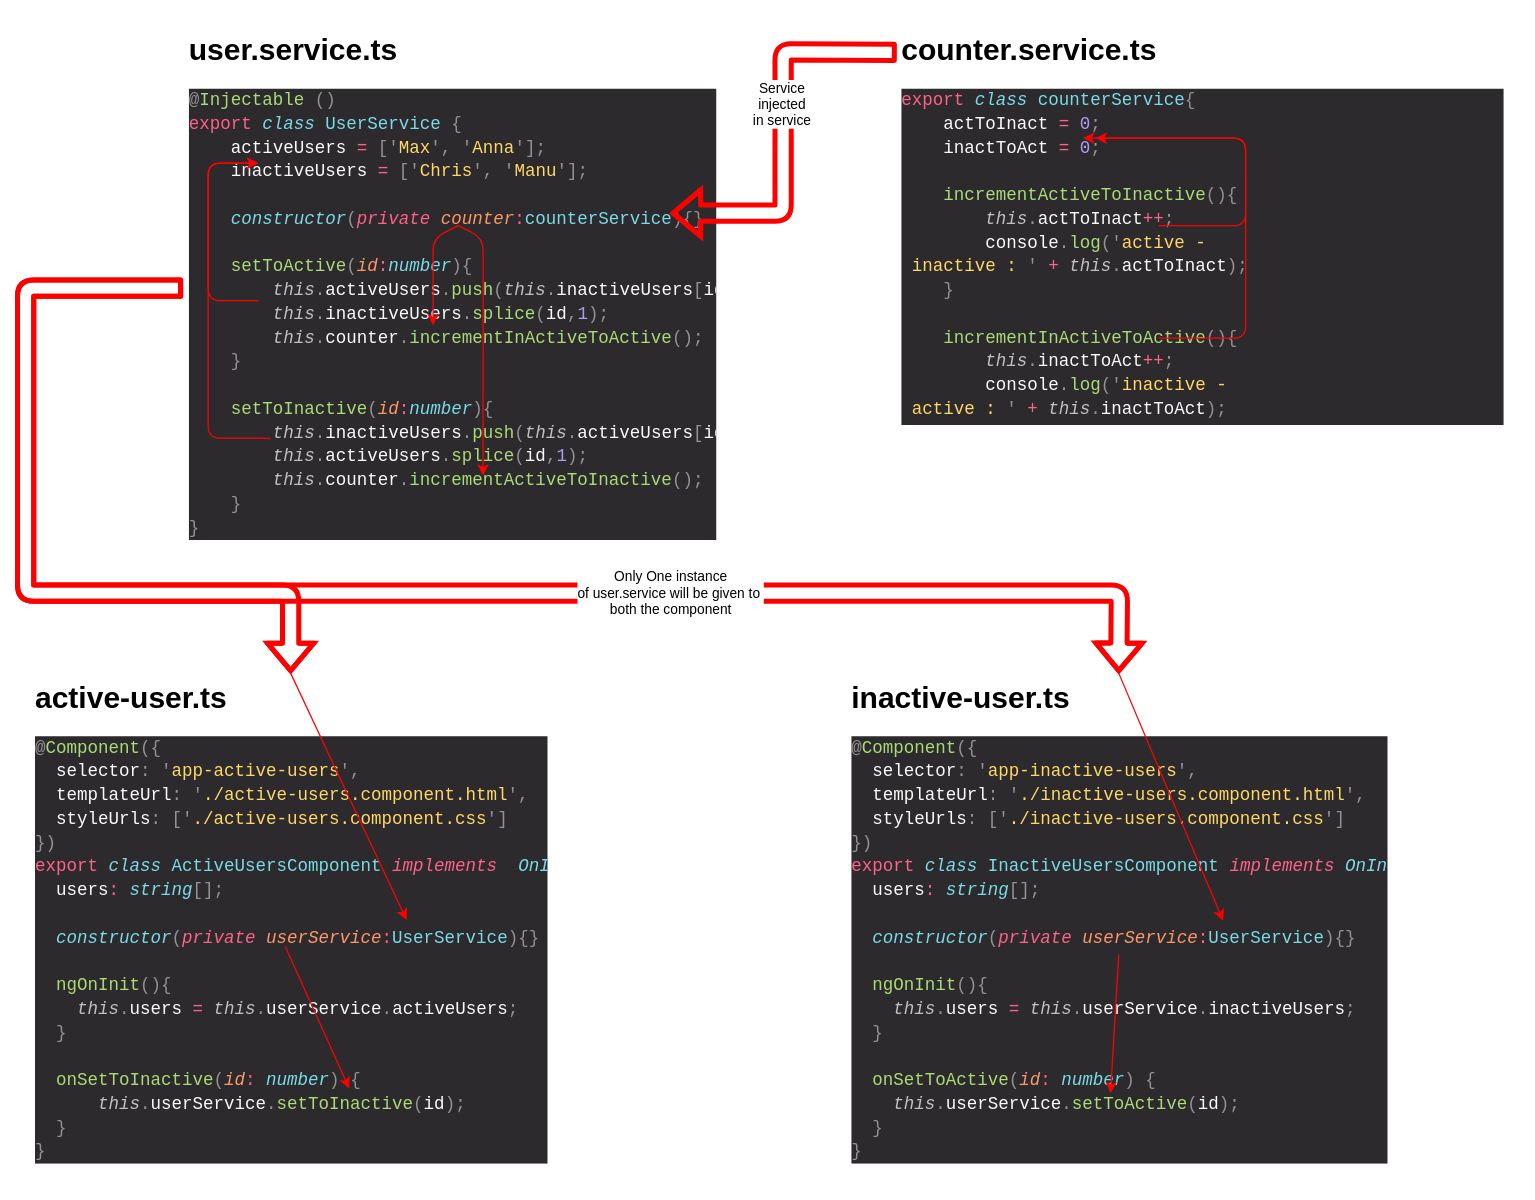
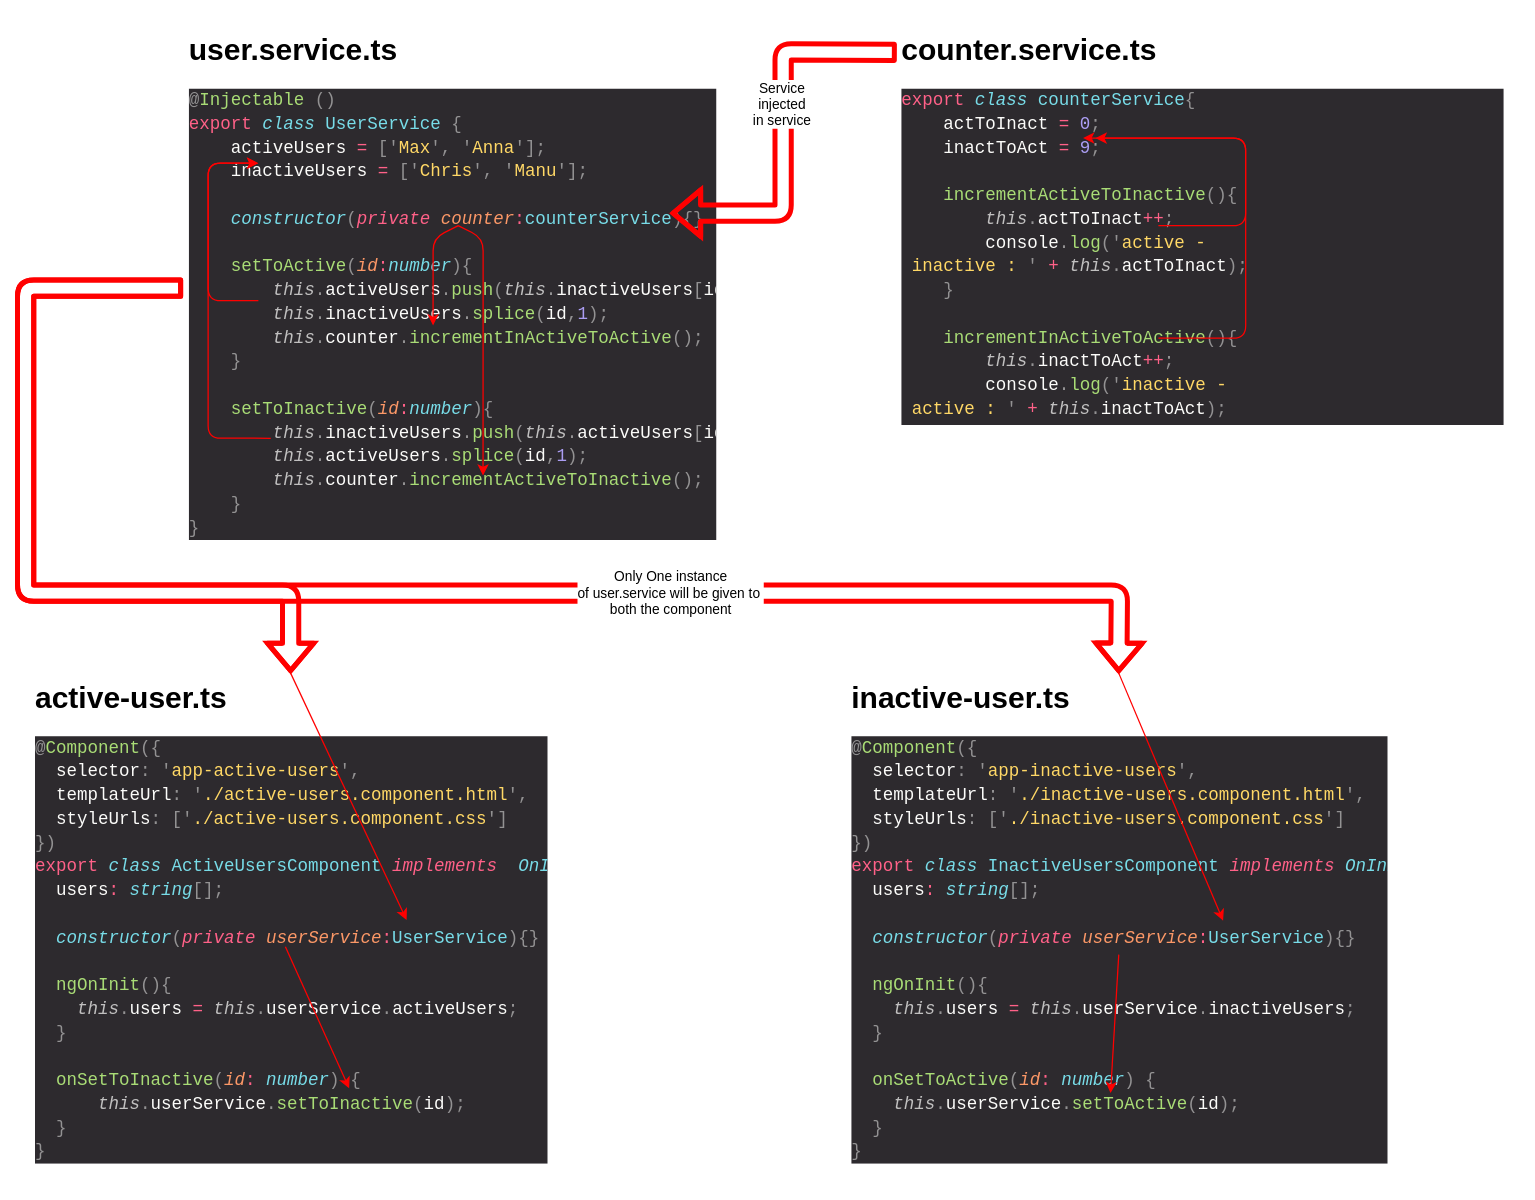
(1105, 130) -> (1105, 130)
